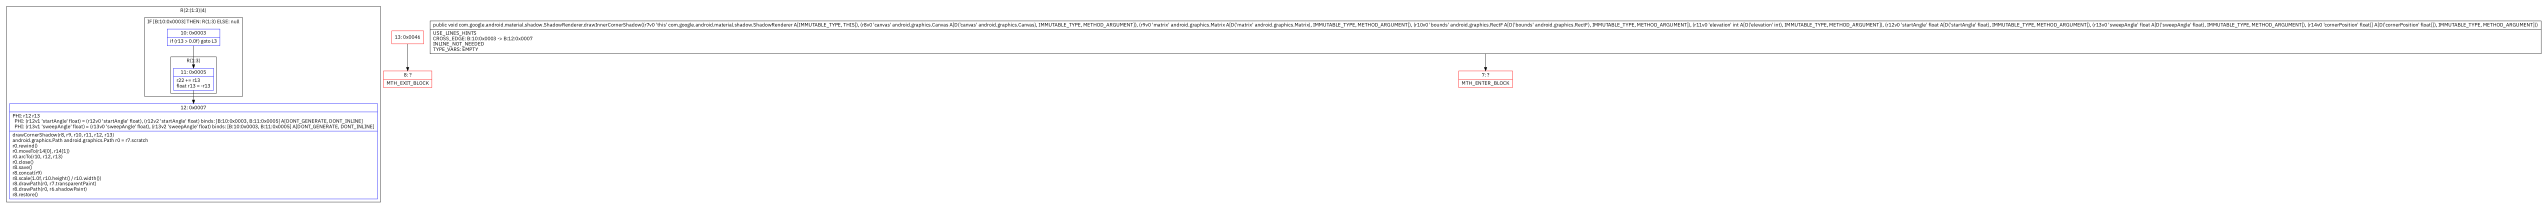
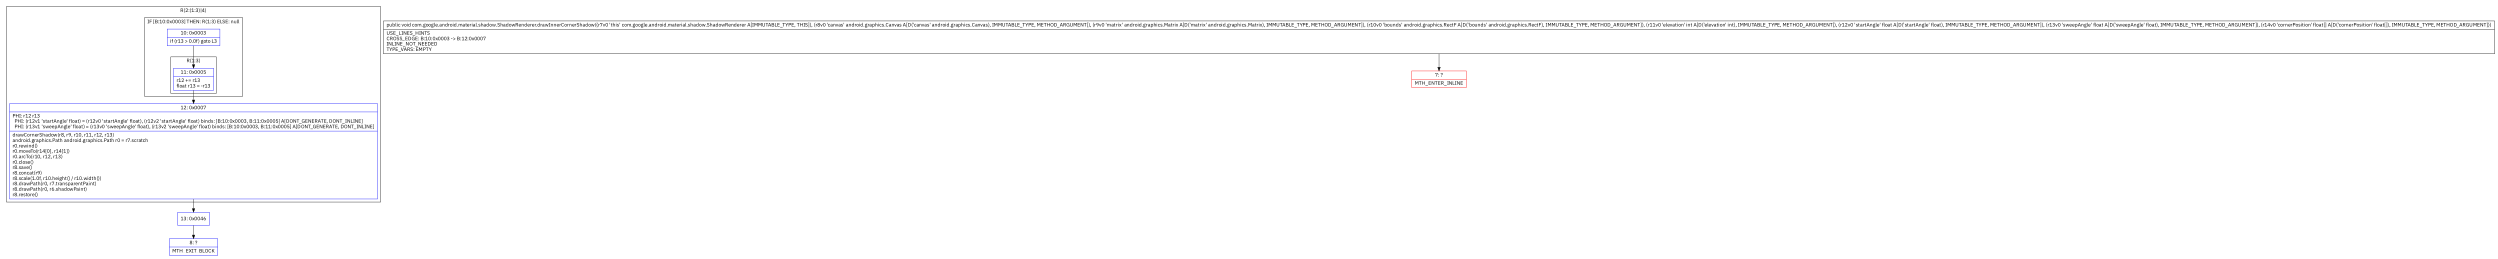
(408, 37) -> (194, 219)
(408, 79) -> (194, 247)
(188, 81) -> (188, 81)
(1486, 83) -> (1439, 83)
none -> (194, 204)
